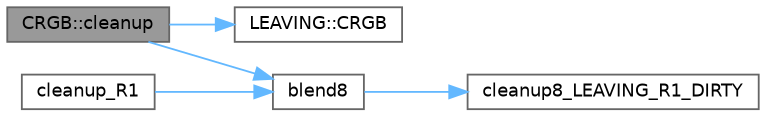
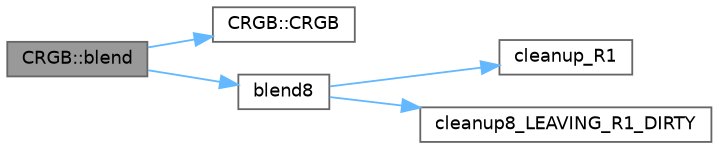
(88, 25) -> (77, 59)
(318, 25) -> (284, 25)
(205, 92) -> (405, 77)
